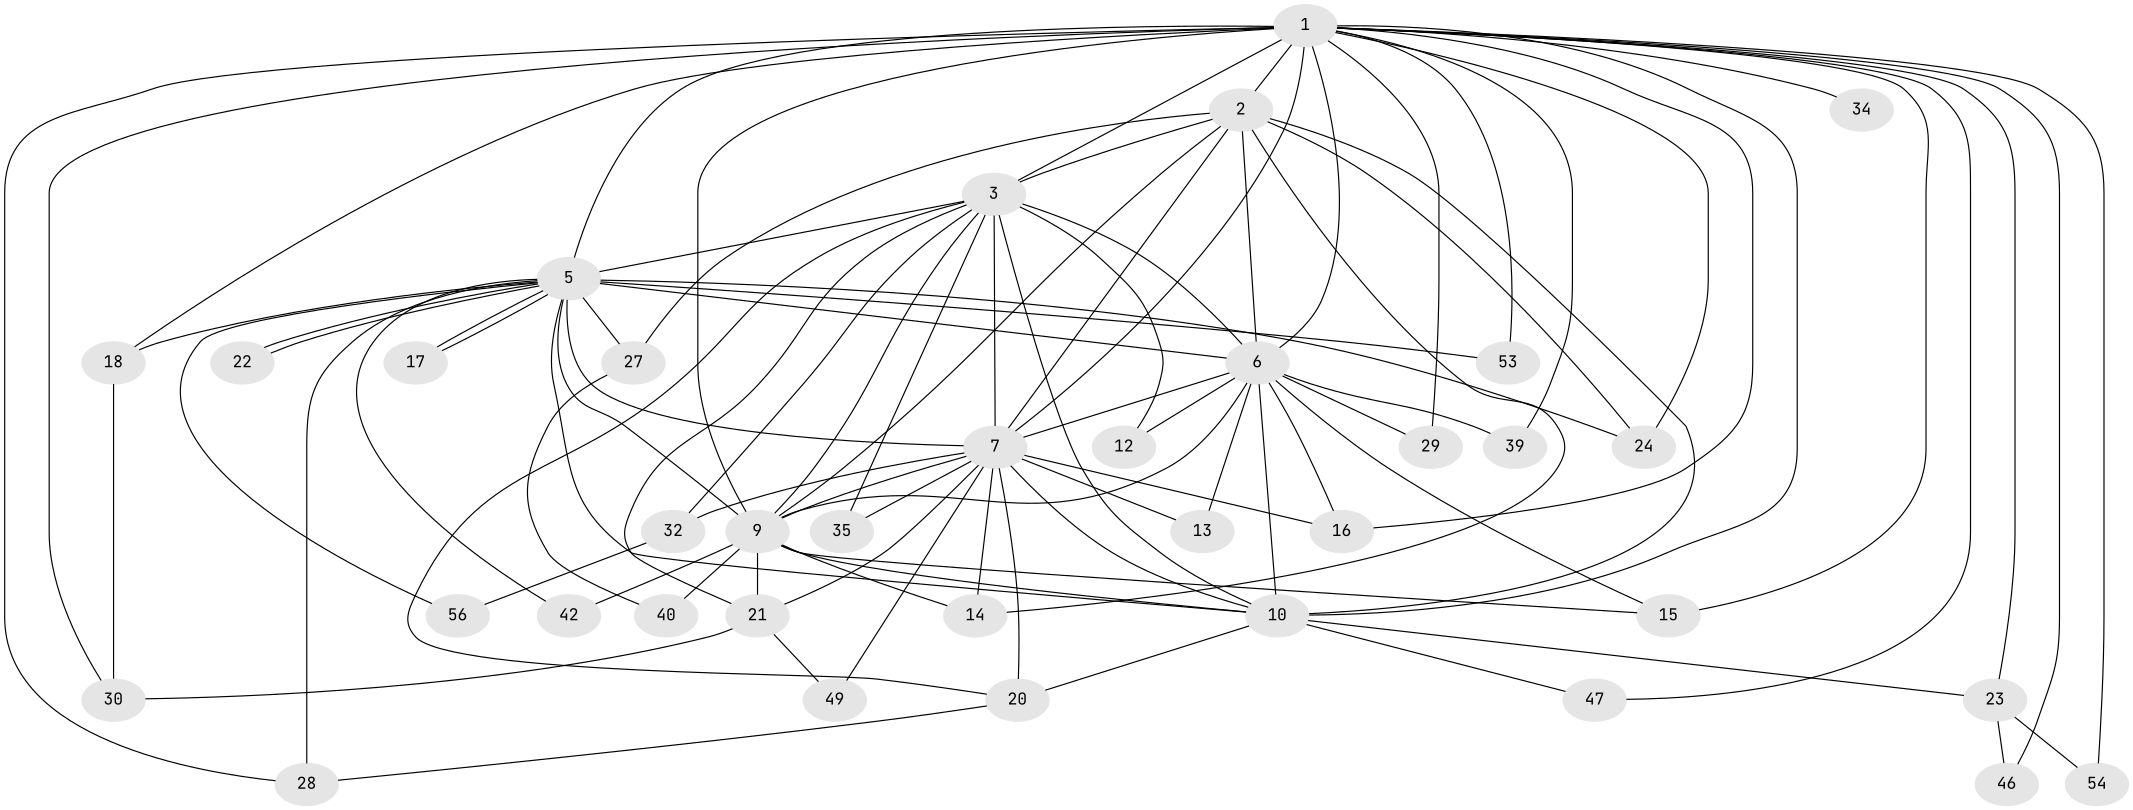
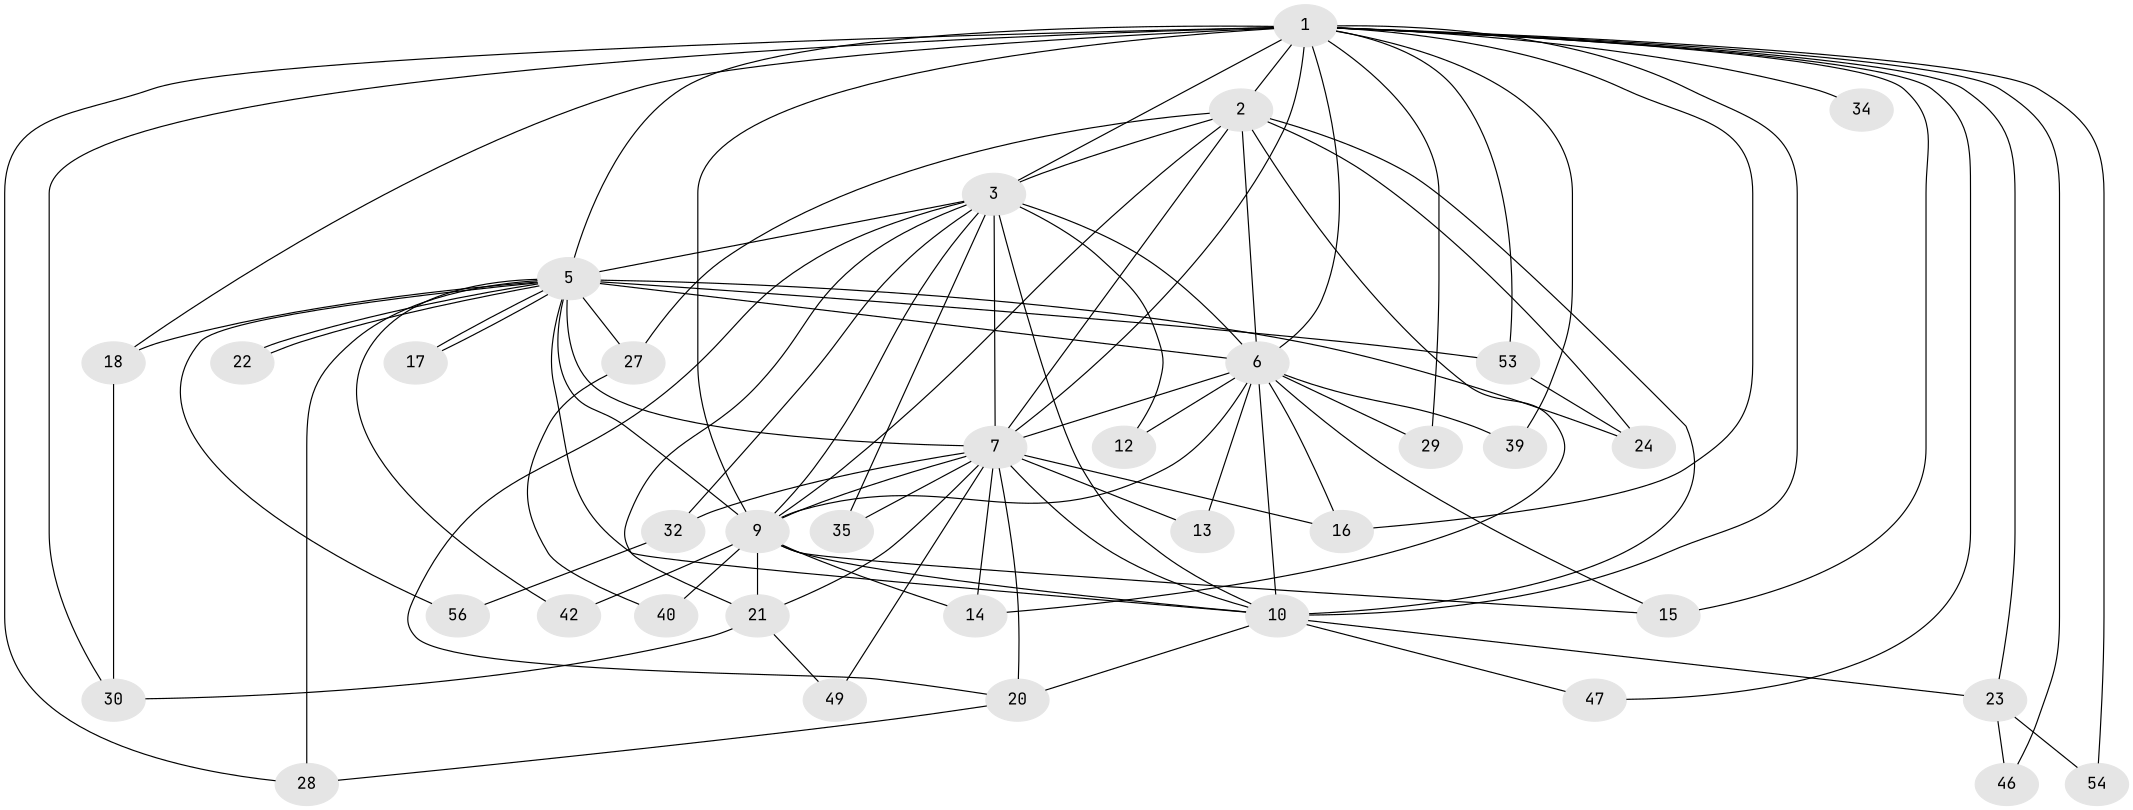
(1652, 131) -> (1576, 405)
